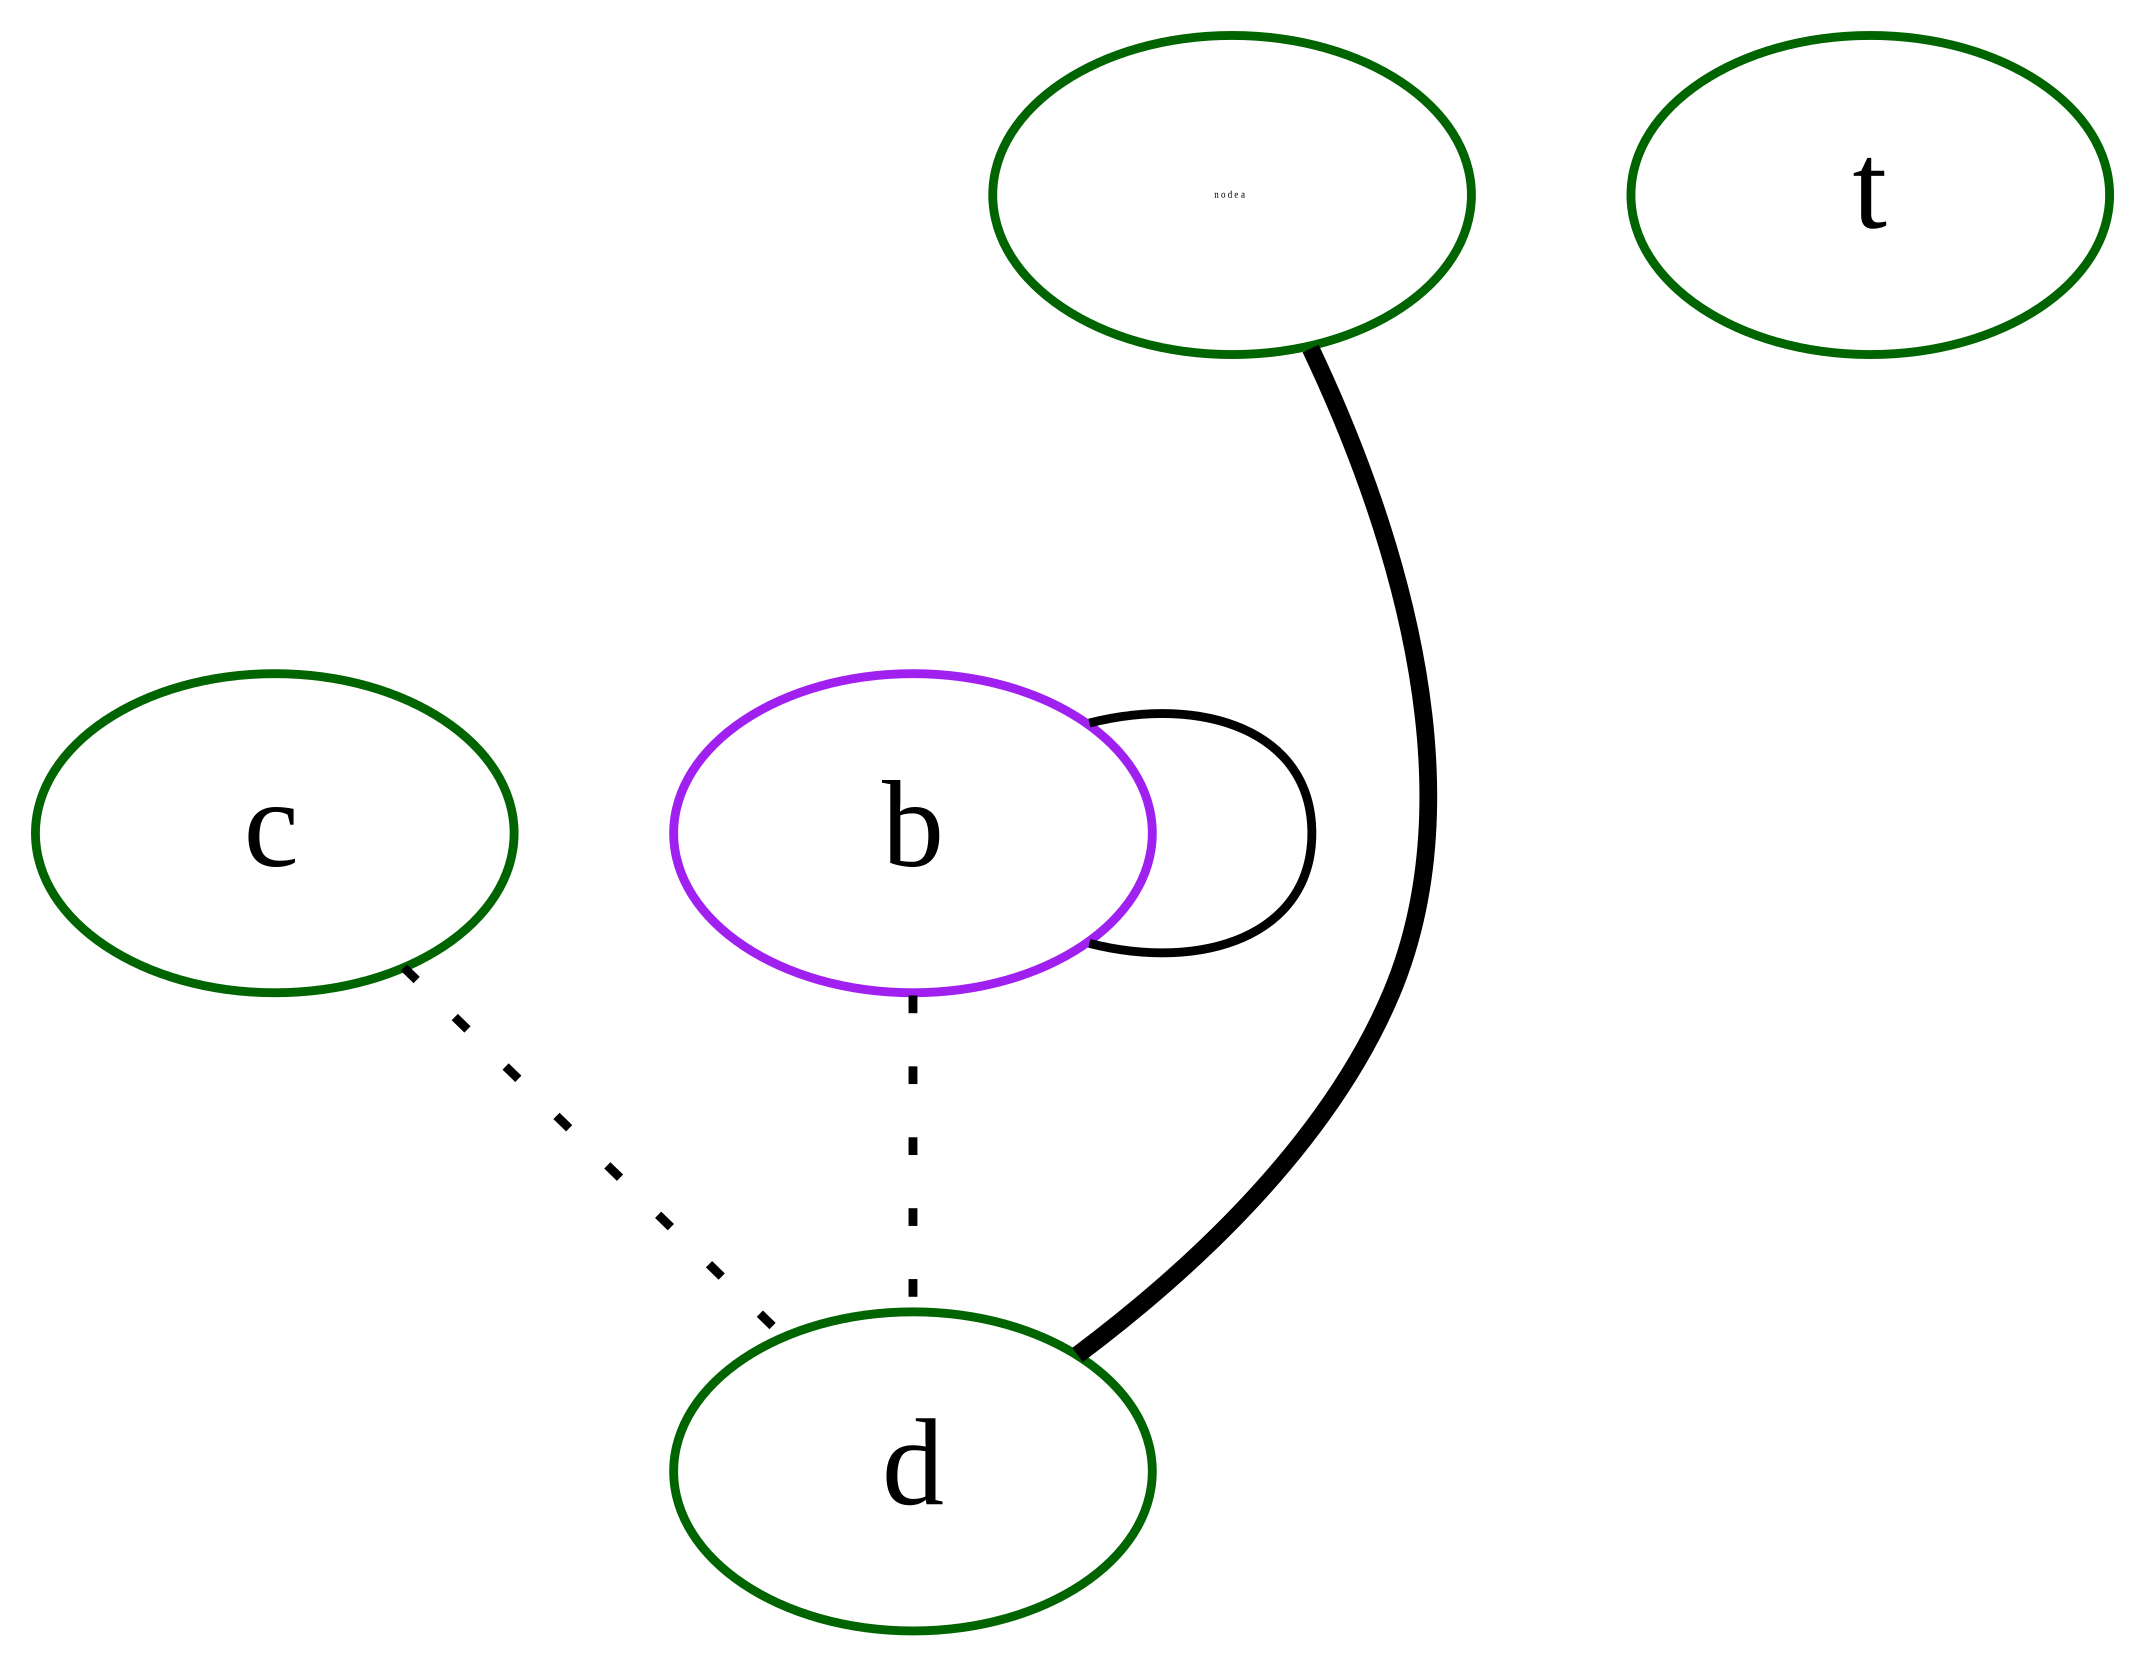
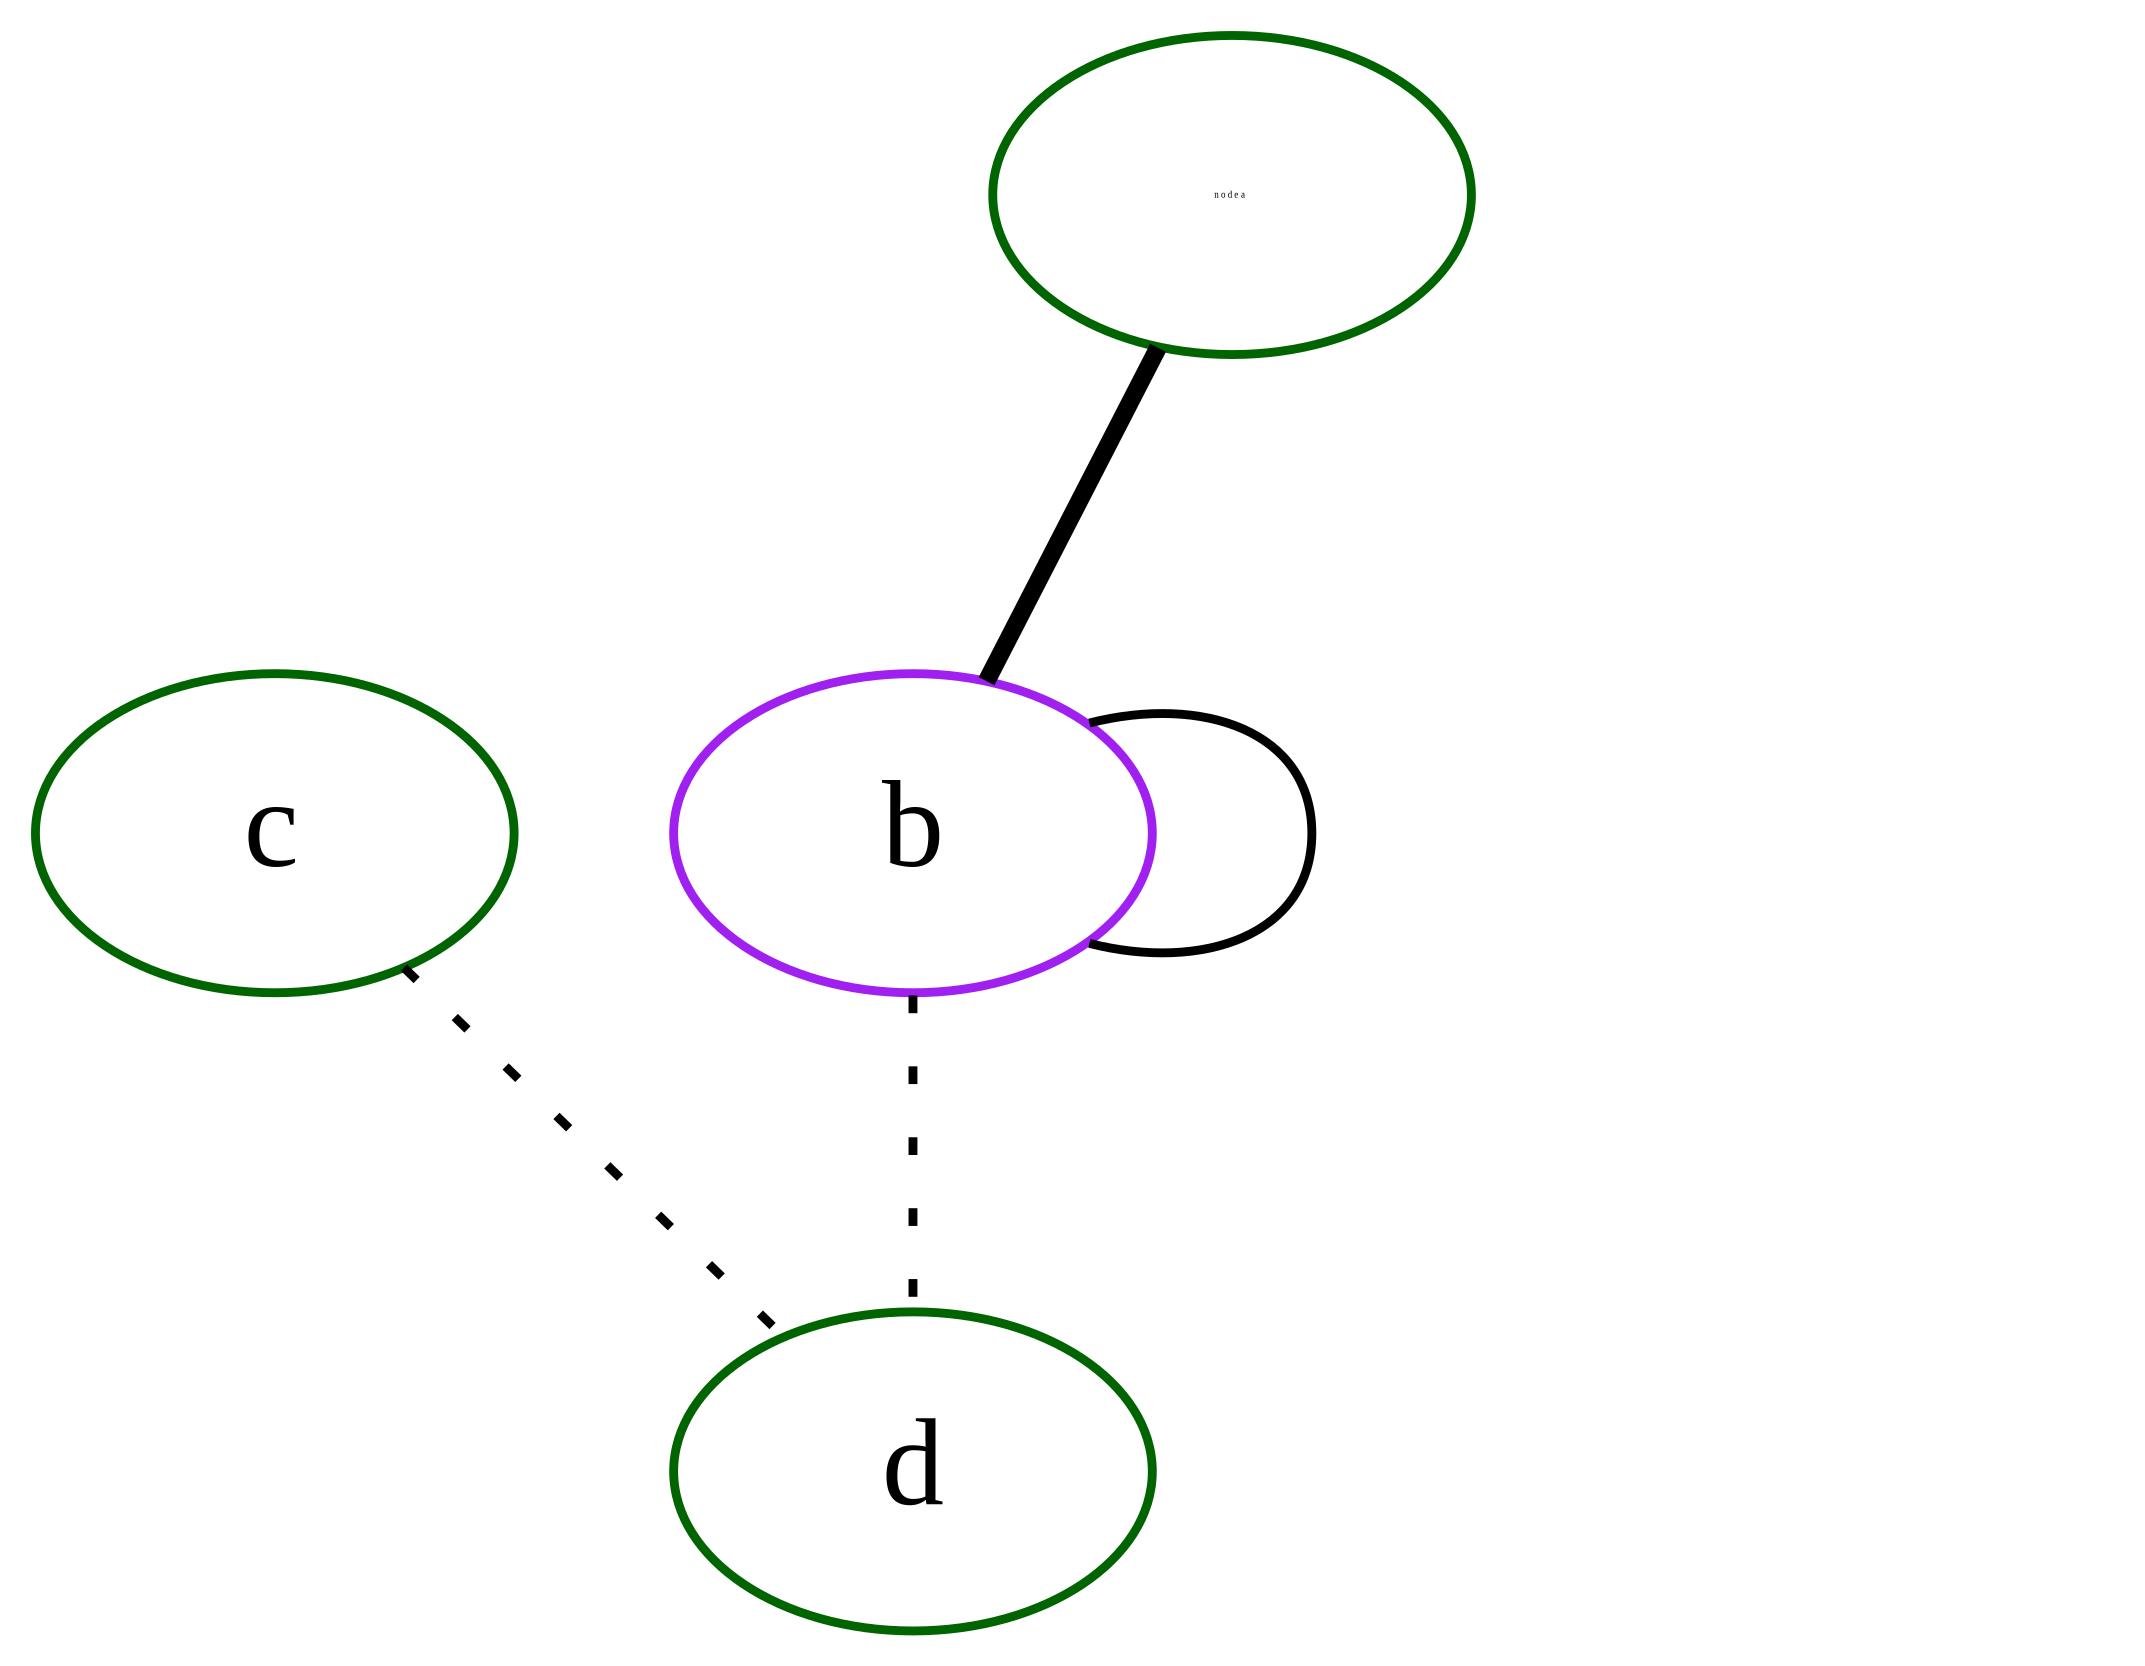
(1870, 195) -> none
(1418, 905) -> (1072, 514)
